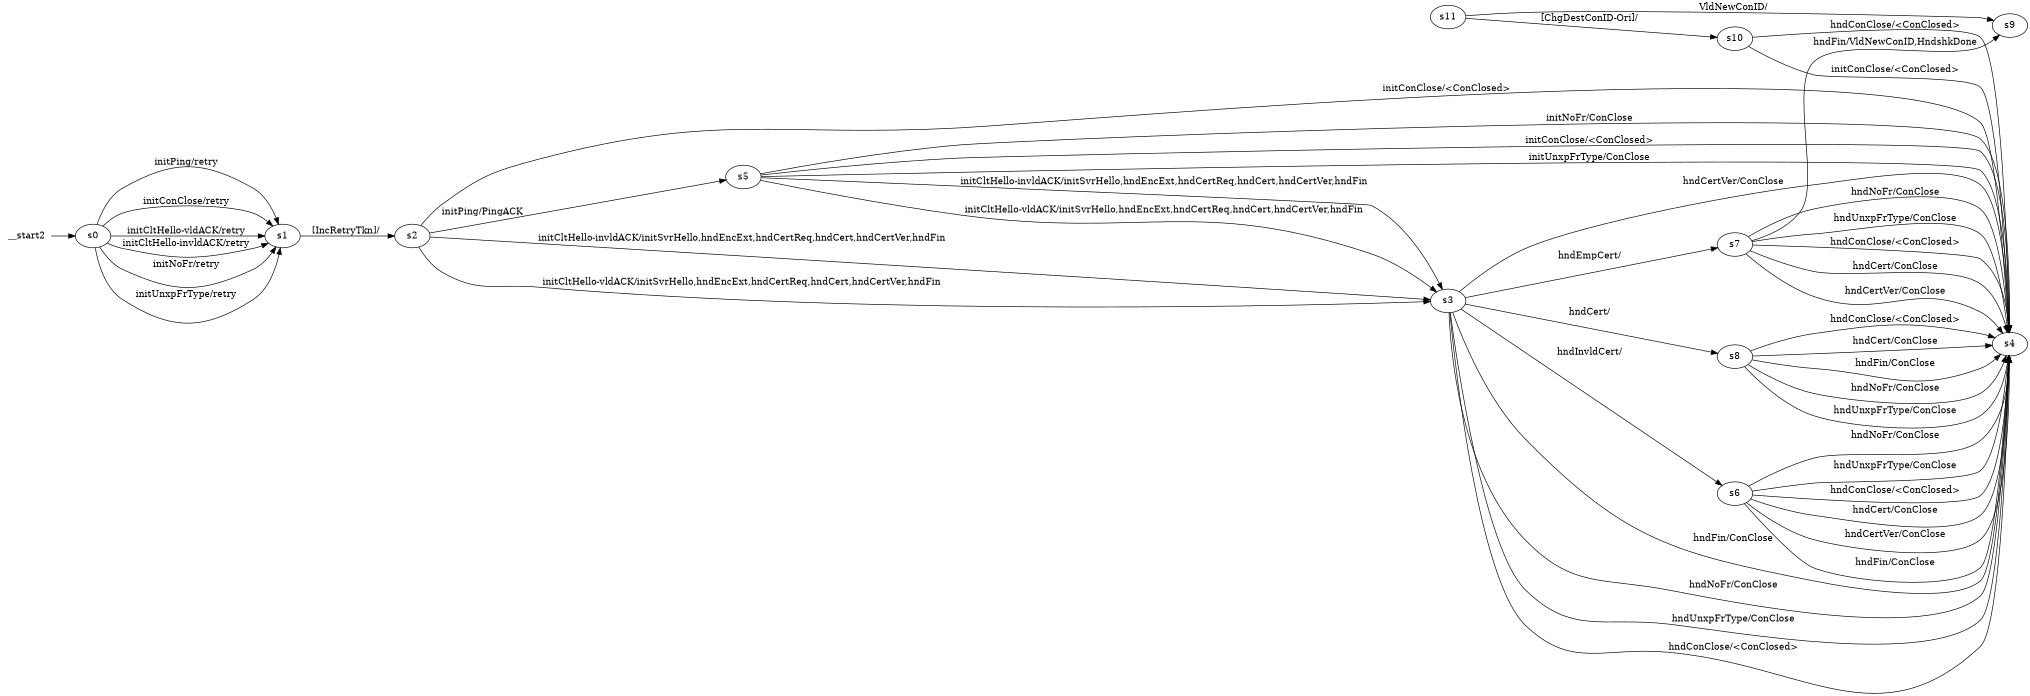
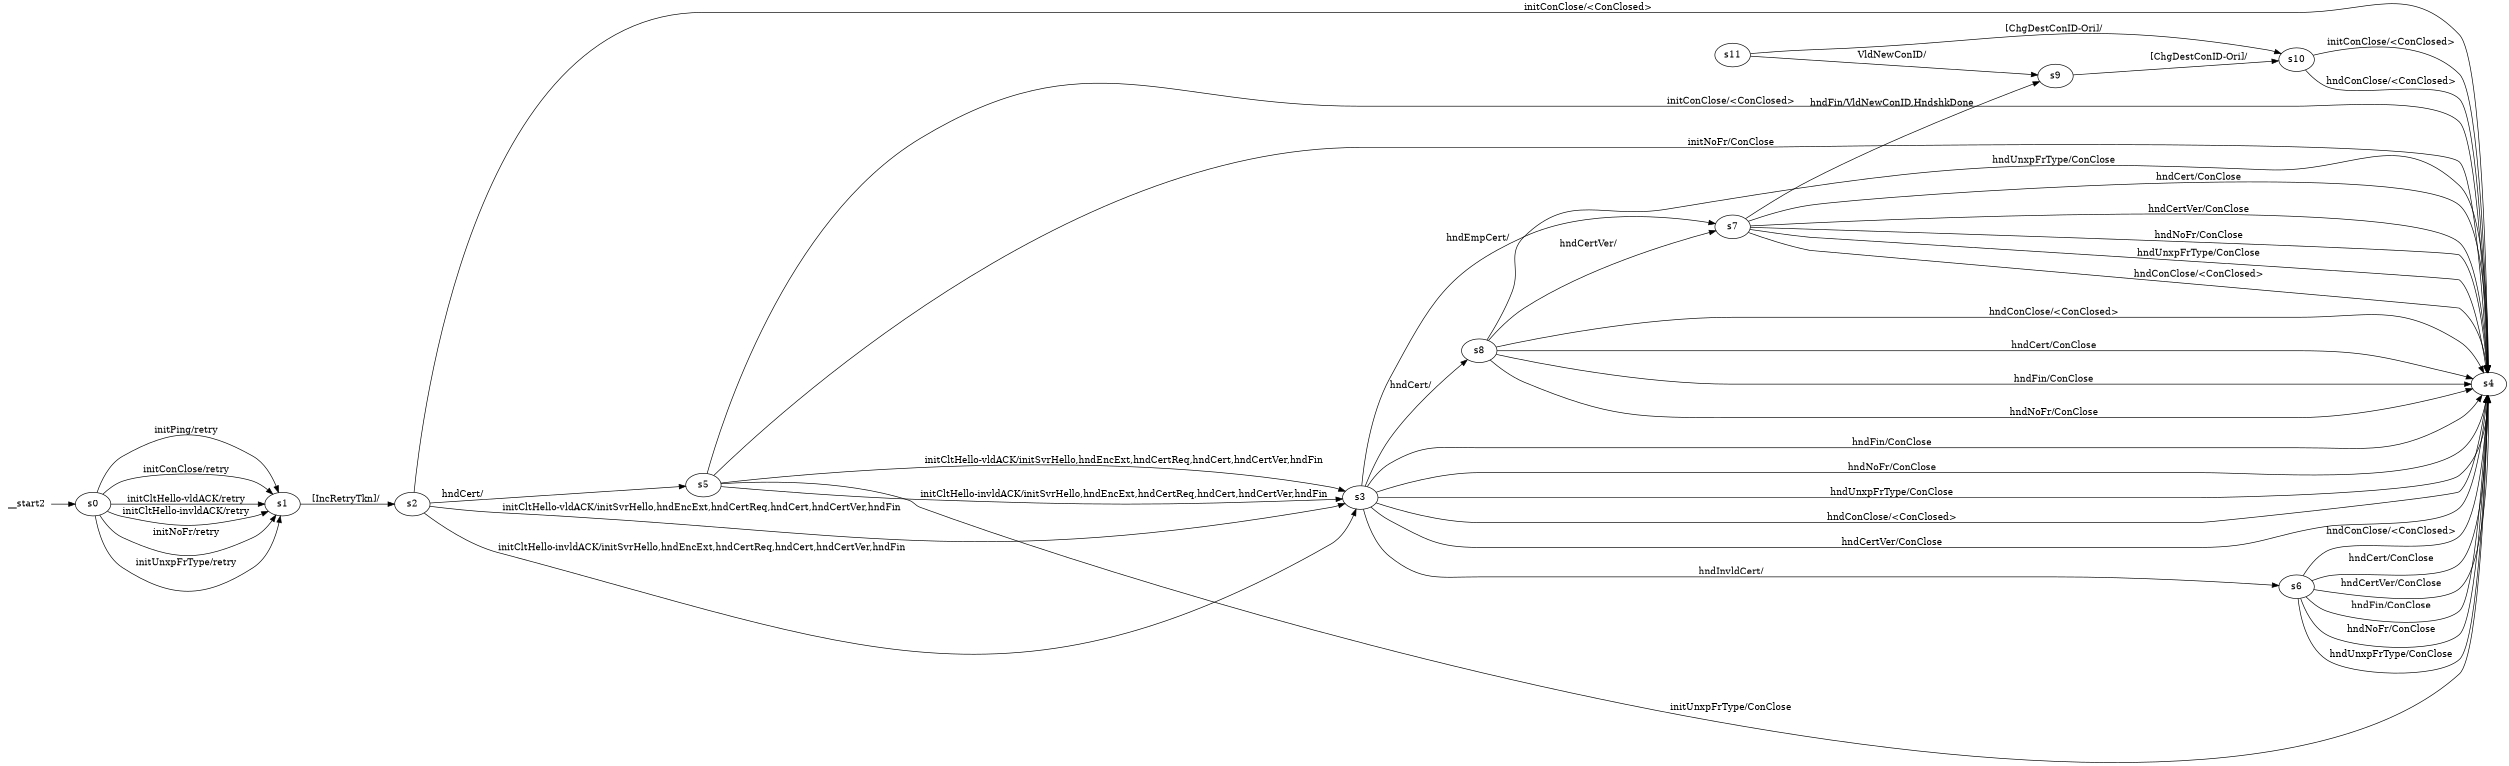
none -> (2172, 68)
(484, 212) -> (464, 495)
none -> (1592, 273)
